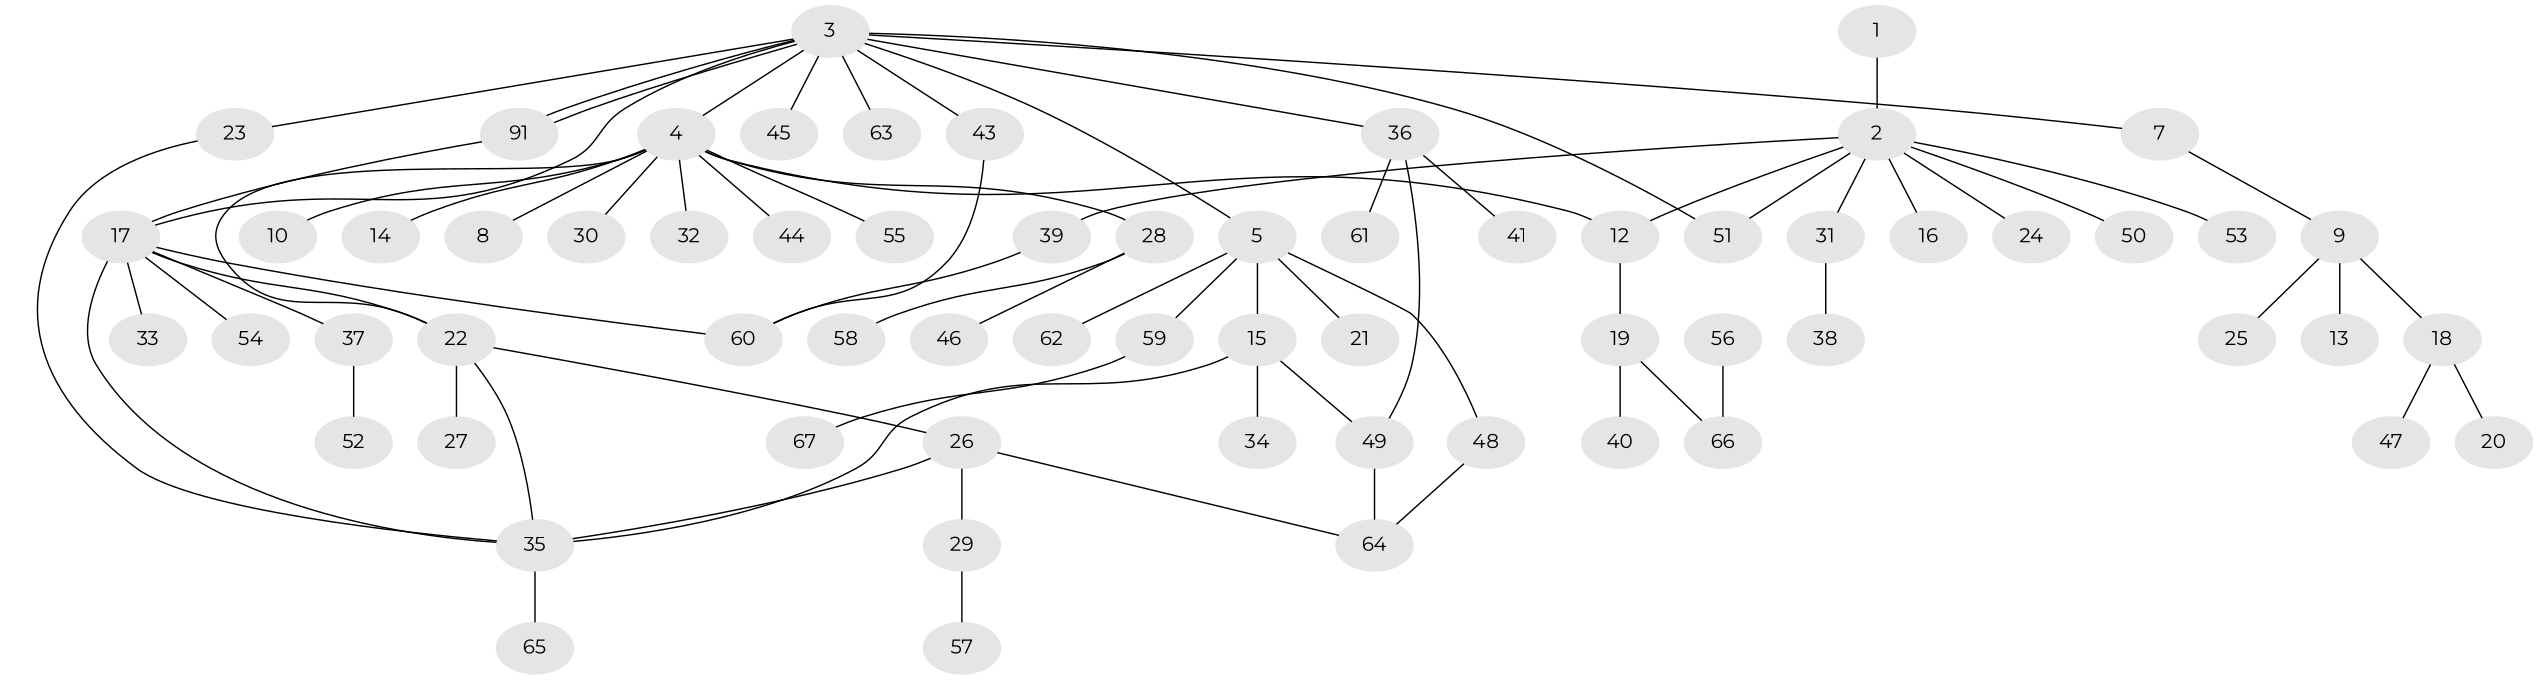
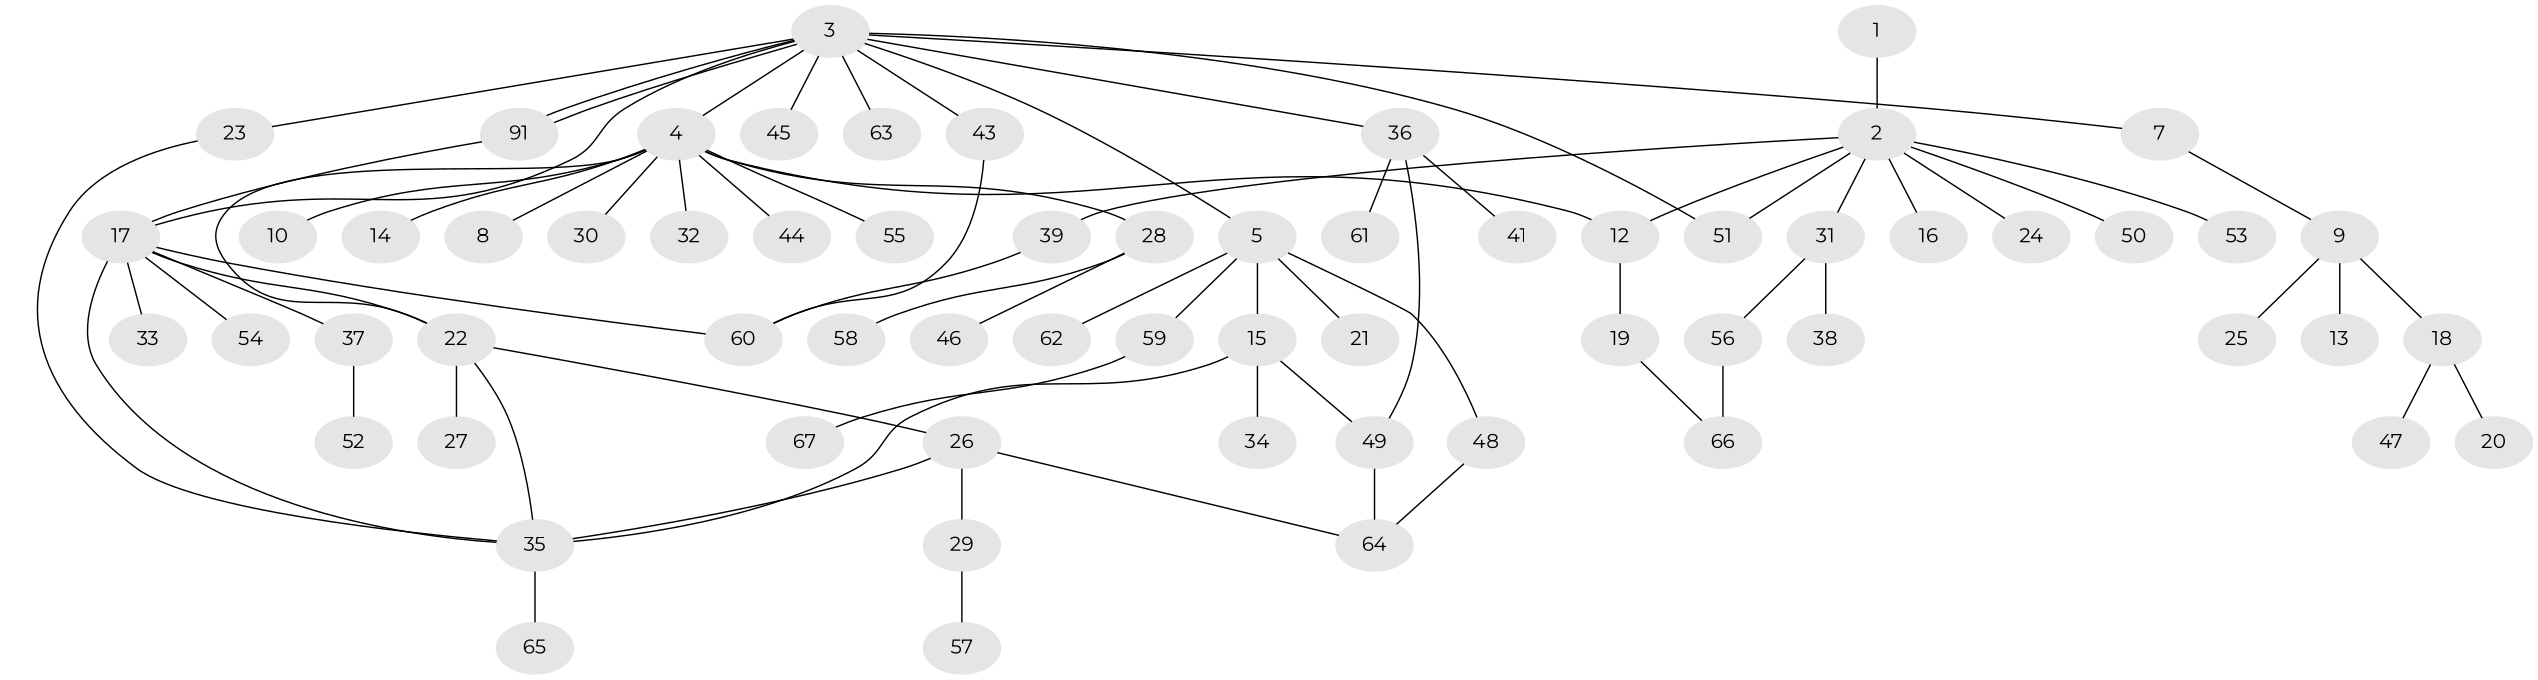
none -> (1774, 288)
(1620, 443) -> none
